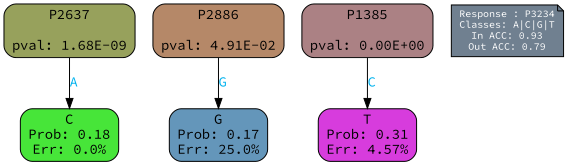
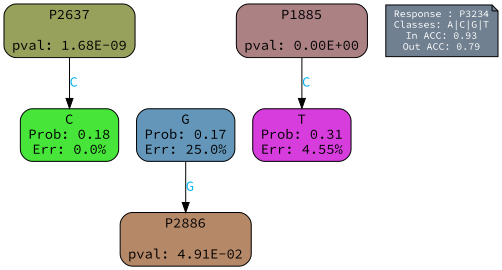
(367, 31) -> (302, 31)
(218, 78) -> (186, 182)
(74, 83) -> (74, 83)
(367, 135) -> (302, 135)
